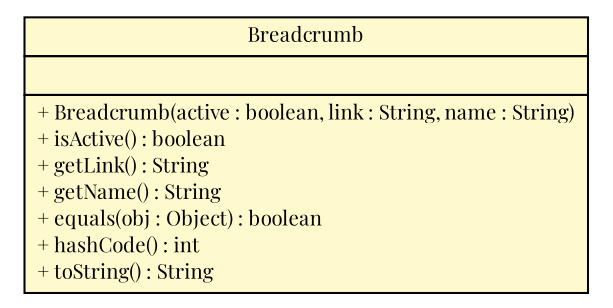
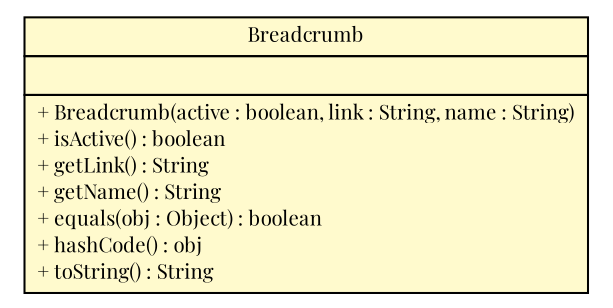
(118, 246) -> (120, 246)
